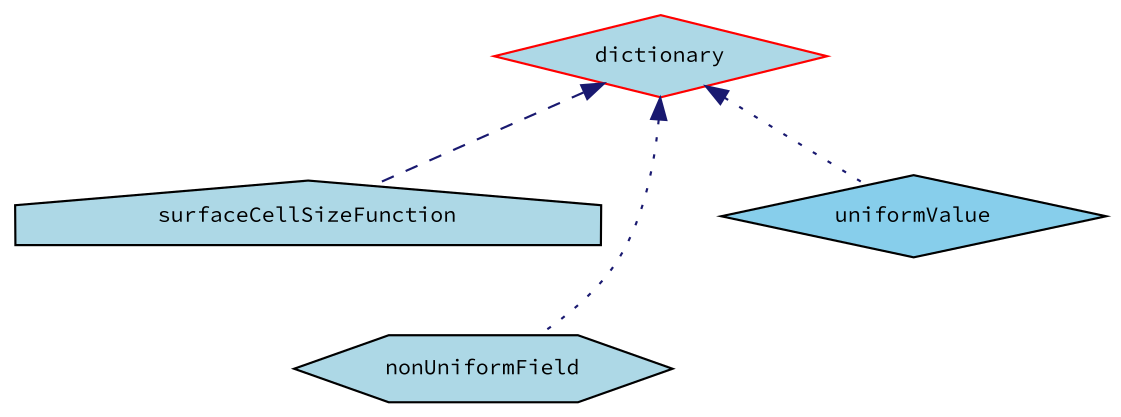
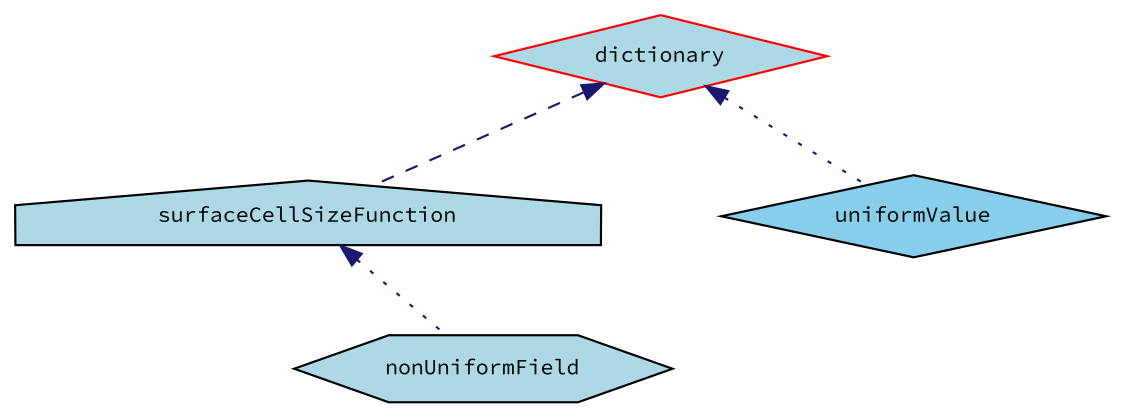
(627, 244) -> (401, 297)
